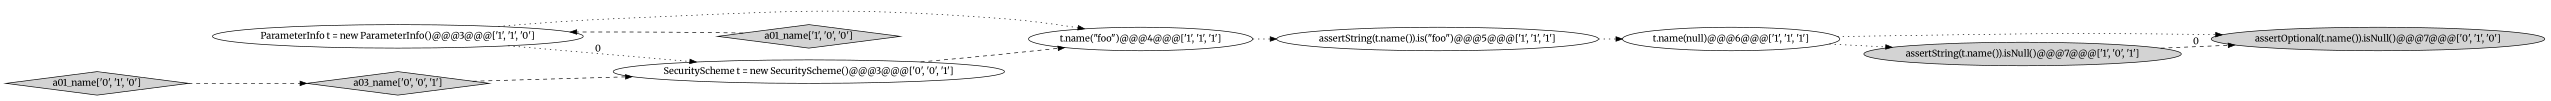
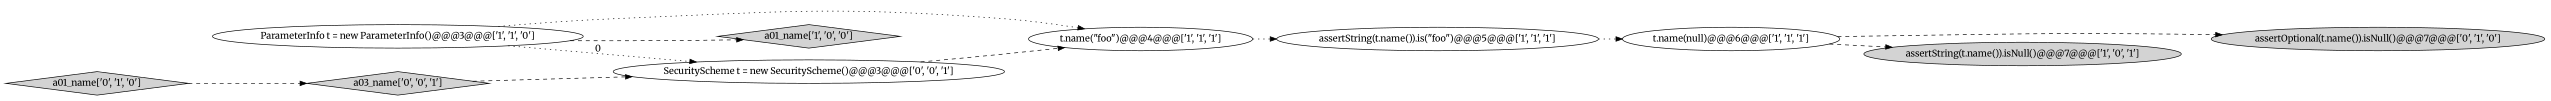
(660, 32) -> (653, 41)
(2027, 34) -> (2027, 34)
(1857, 45) -> (1857, 45)
(2194, 47) -> none
